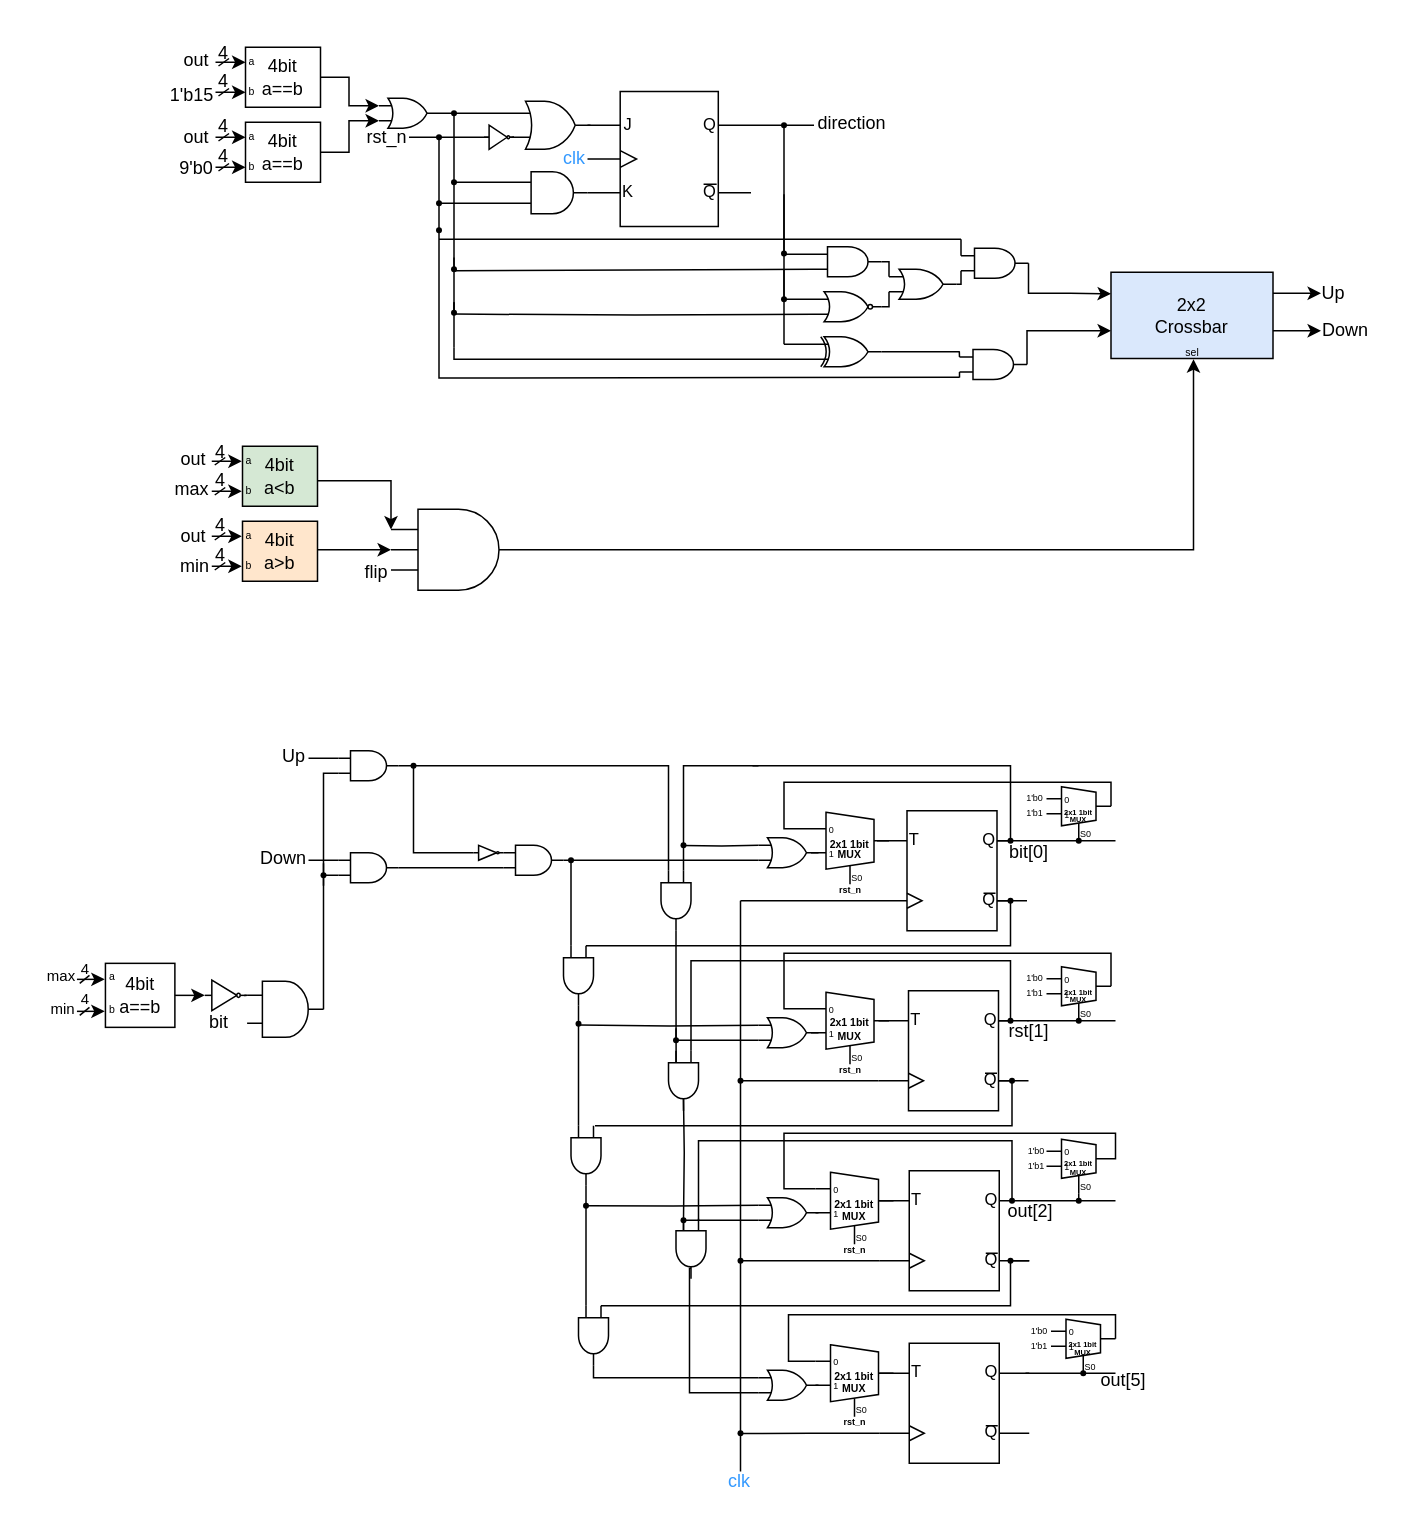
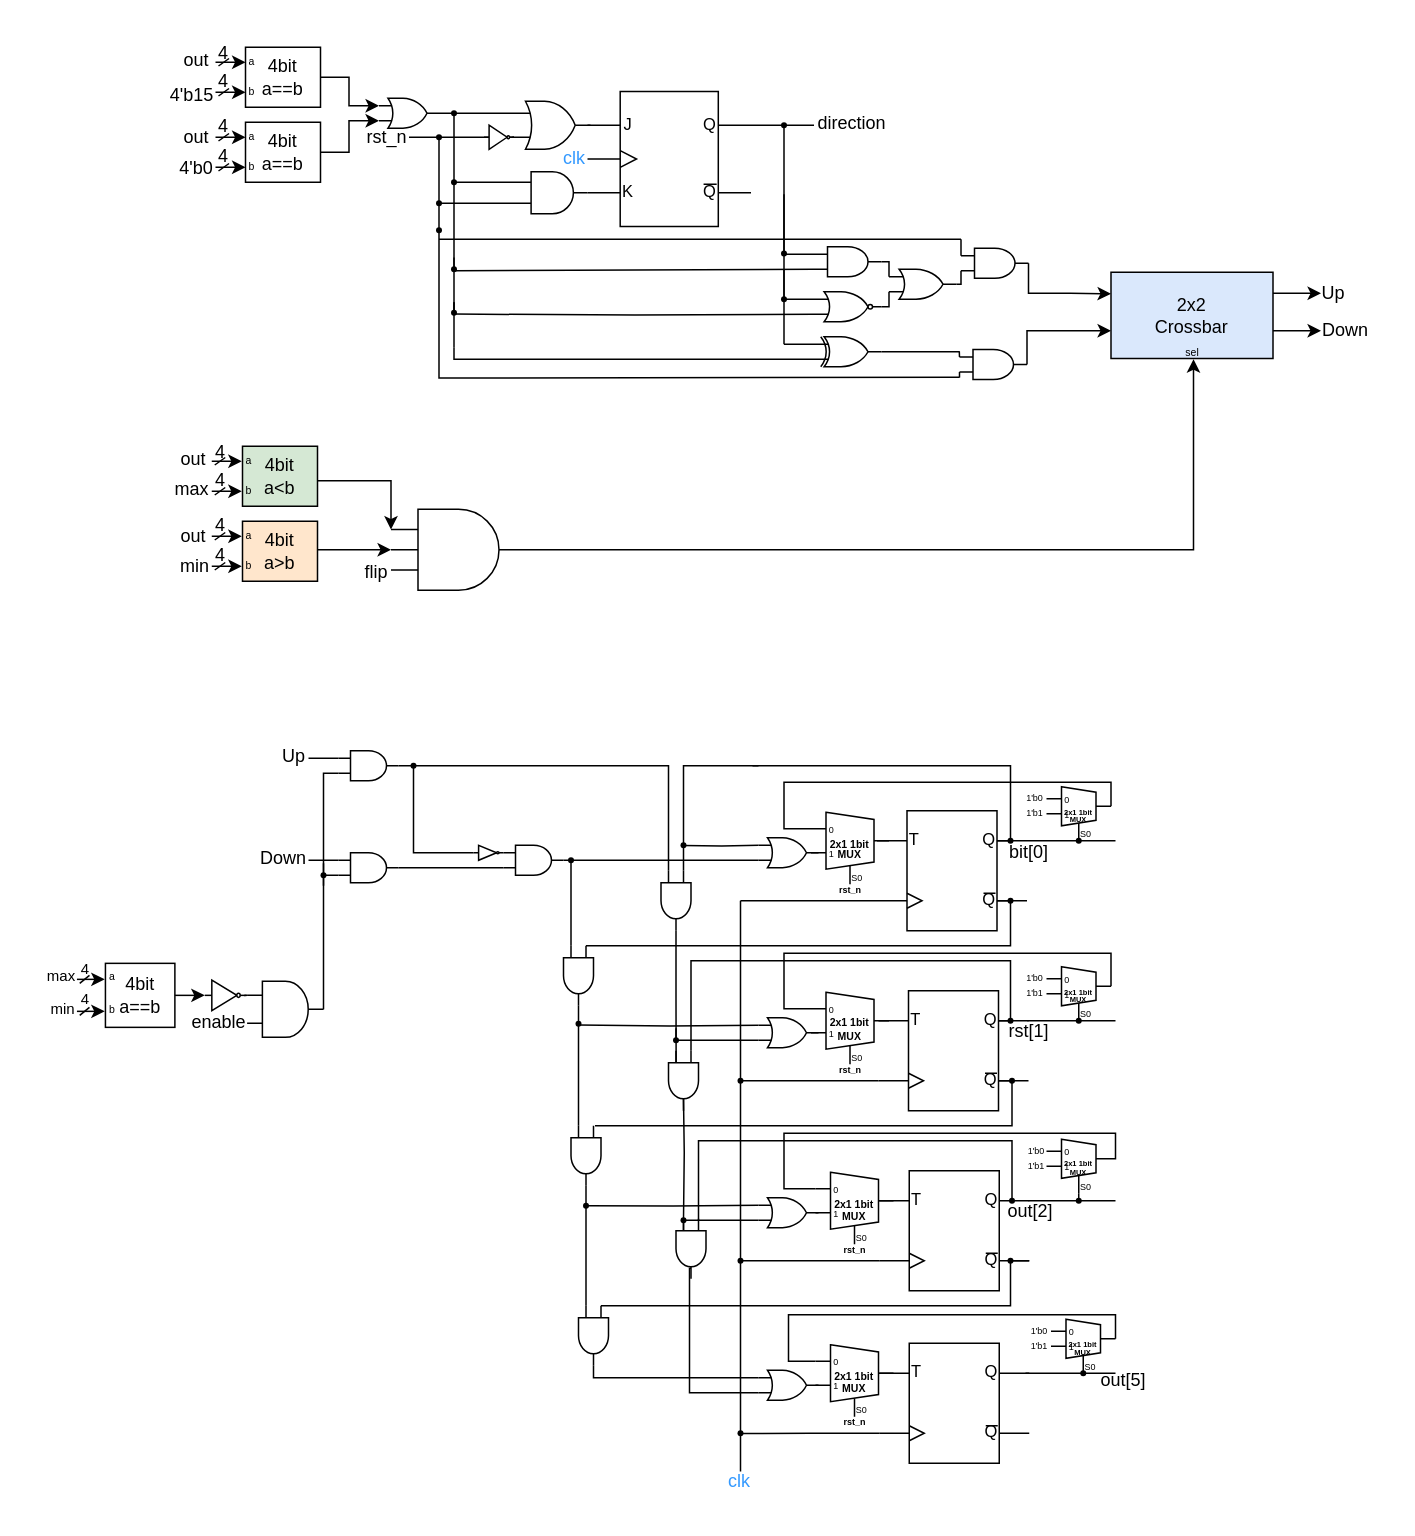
(192, 95) -> (192, 95)
(197, 169) -> (197, 169)
(219, 1022) -> (219, 1022)
